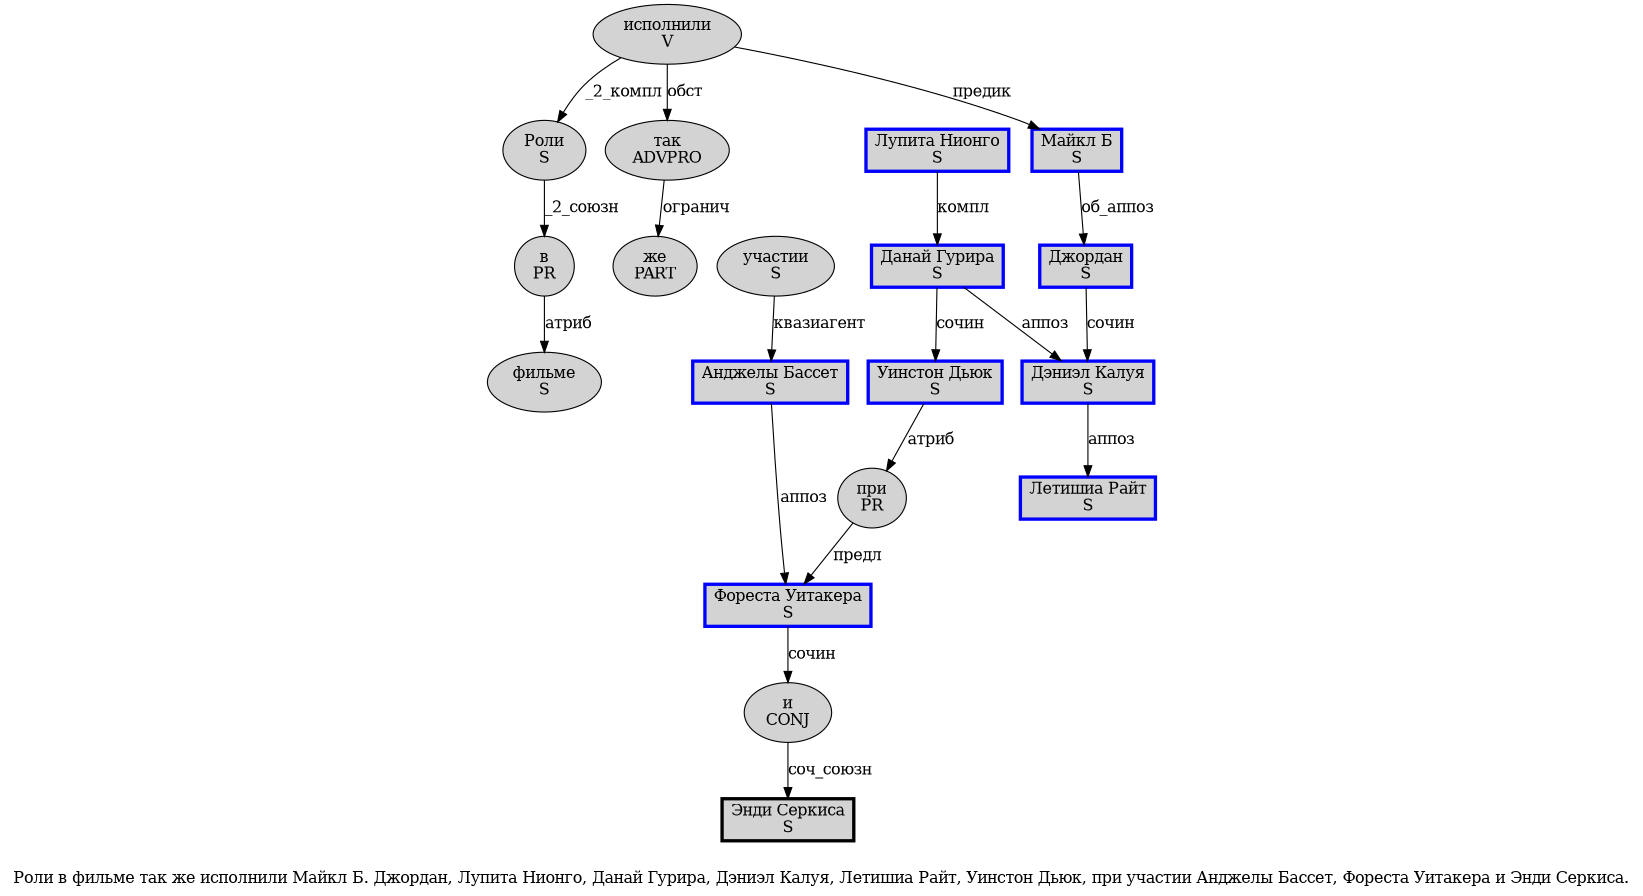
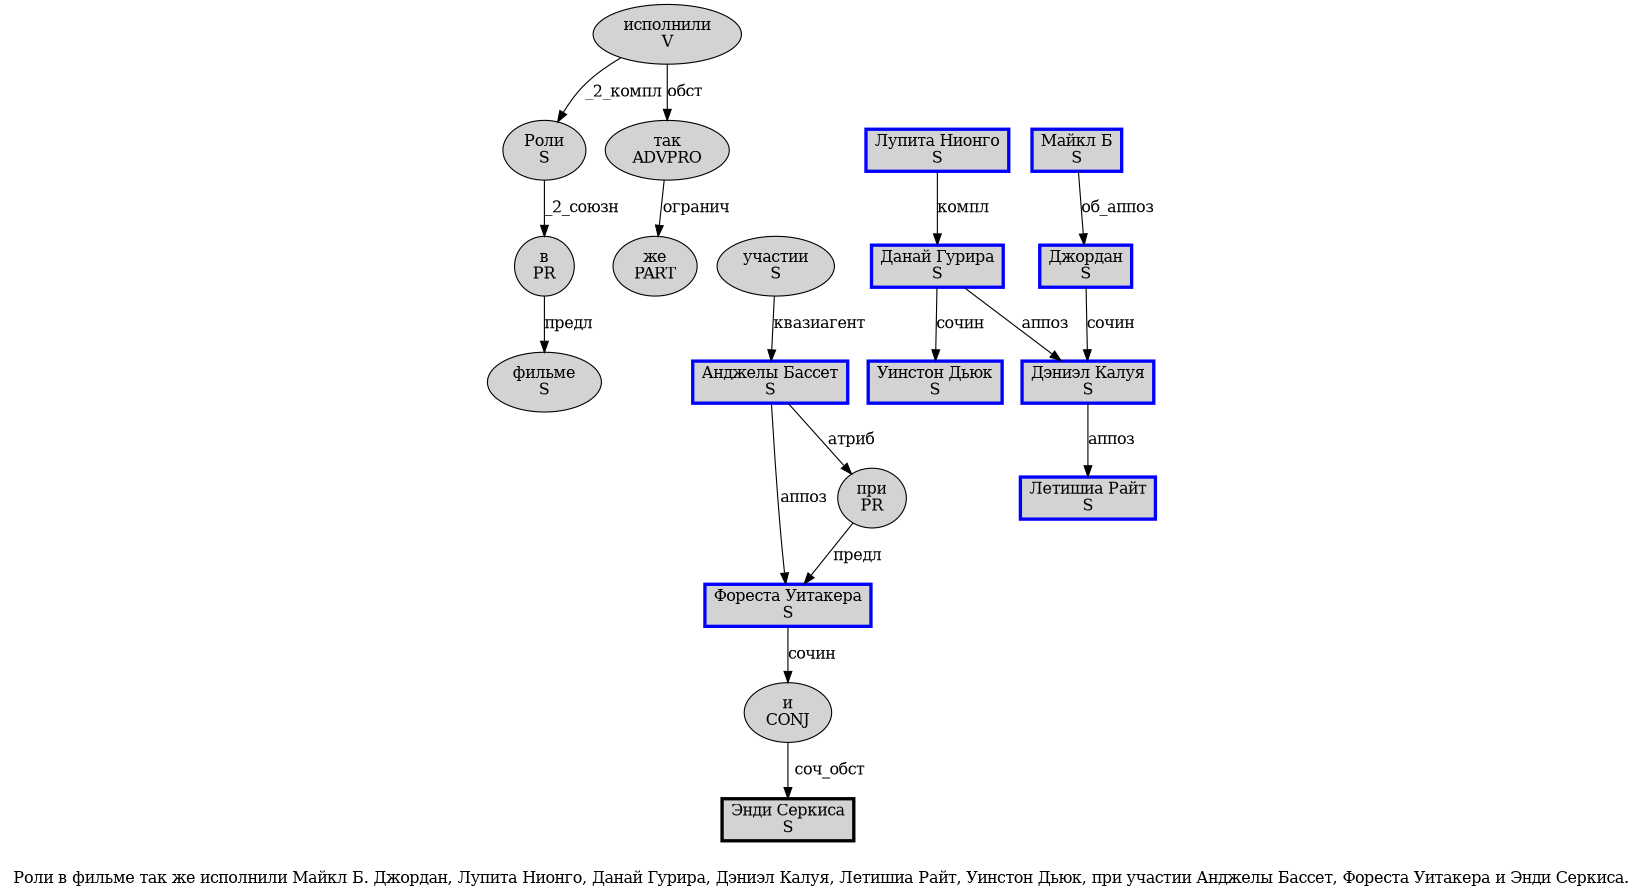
(884, 80) -> none
(569, 324) -> (569, 324)
(908, 432) -> (816, 434)
(830, 771) -> (830, 771)
